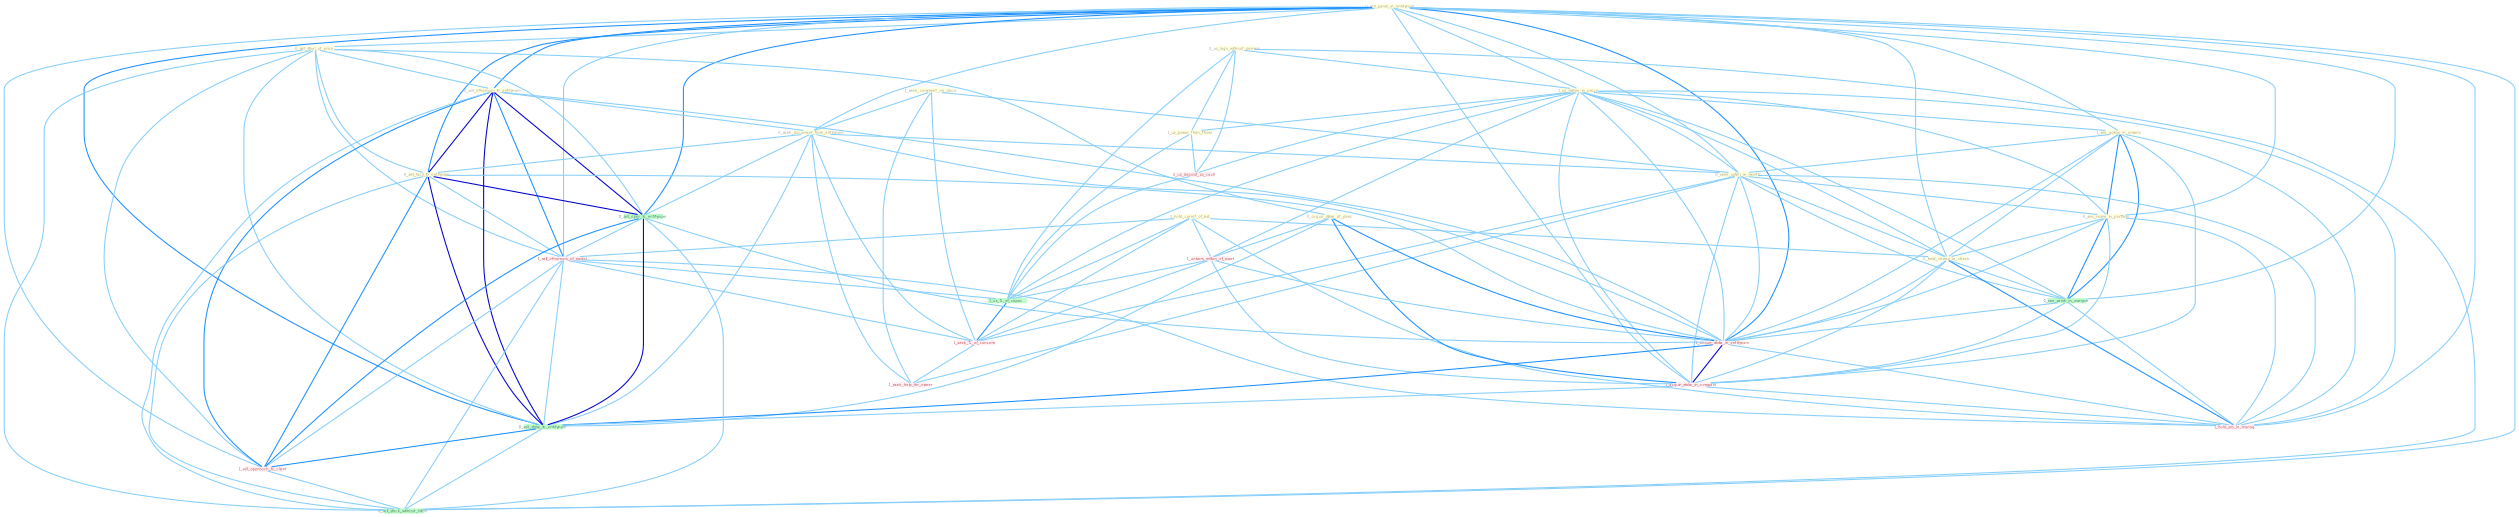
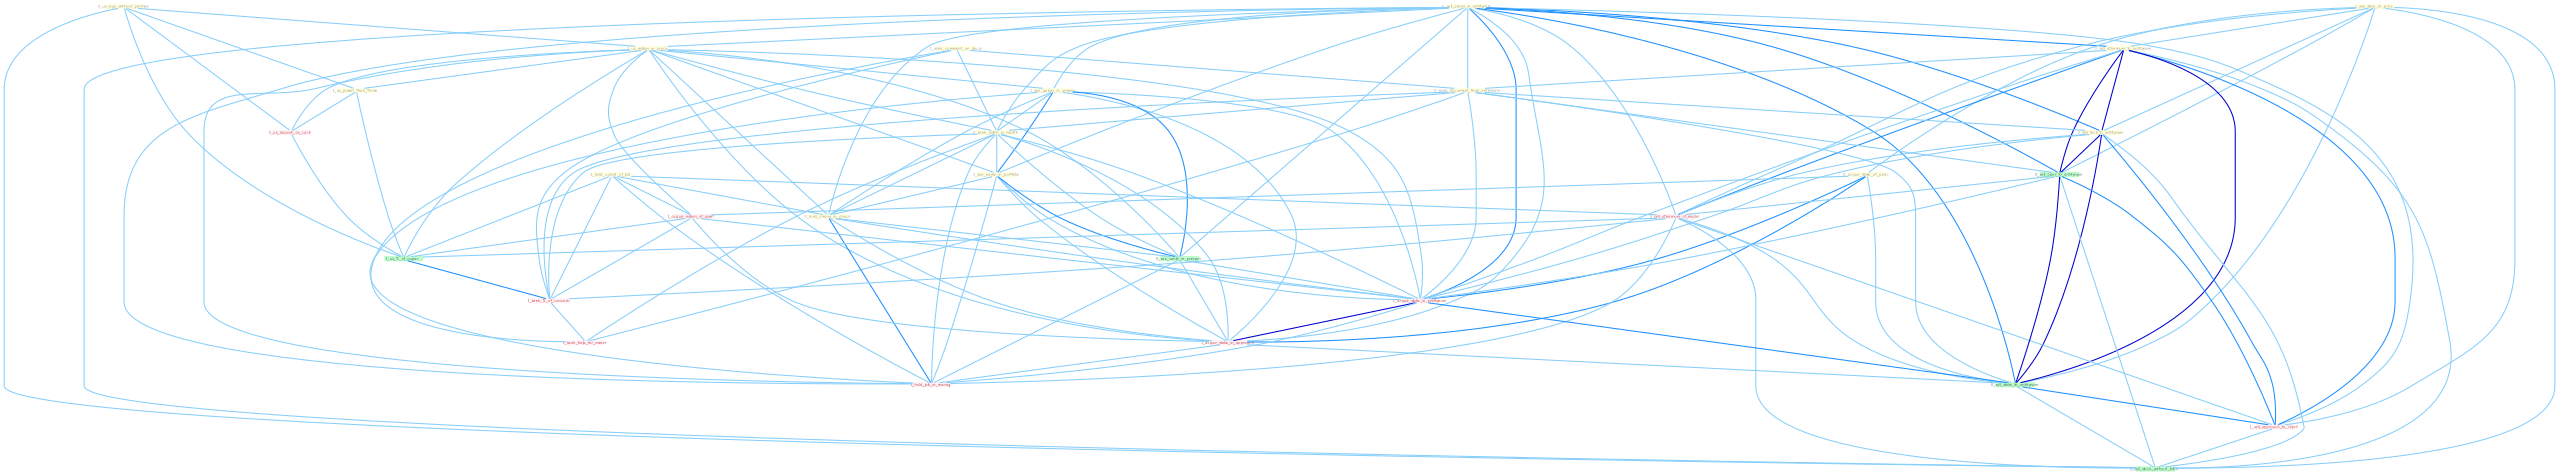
(853, 27) -> none
(1211, 259) -> (692, 217)
(1692, 385) -> (1228, 343)
